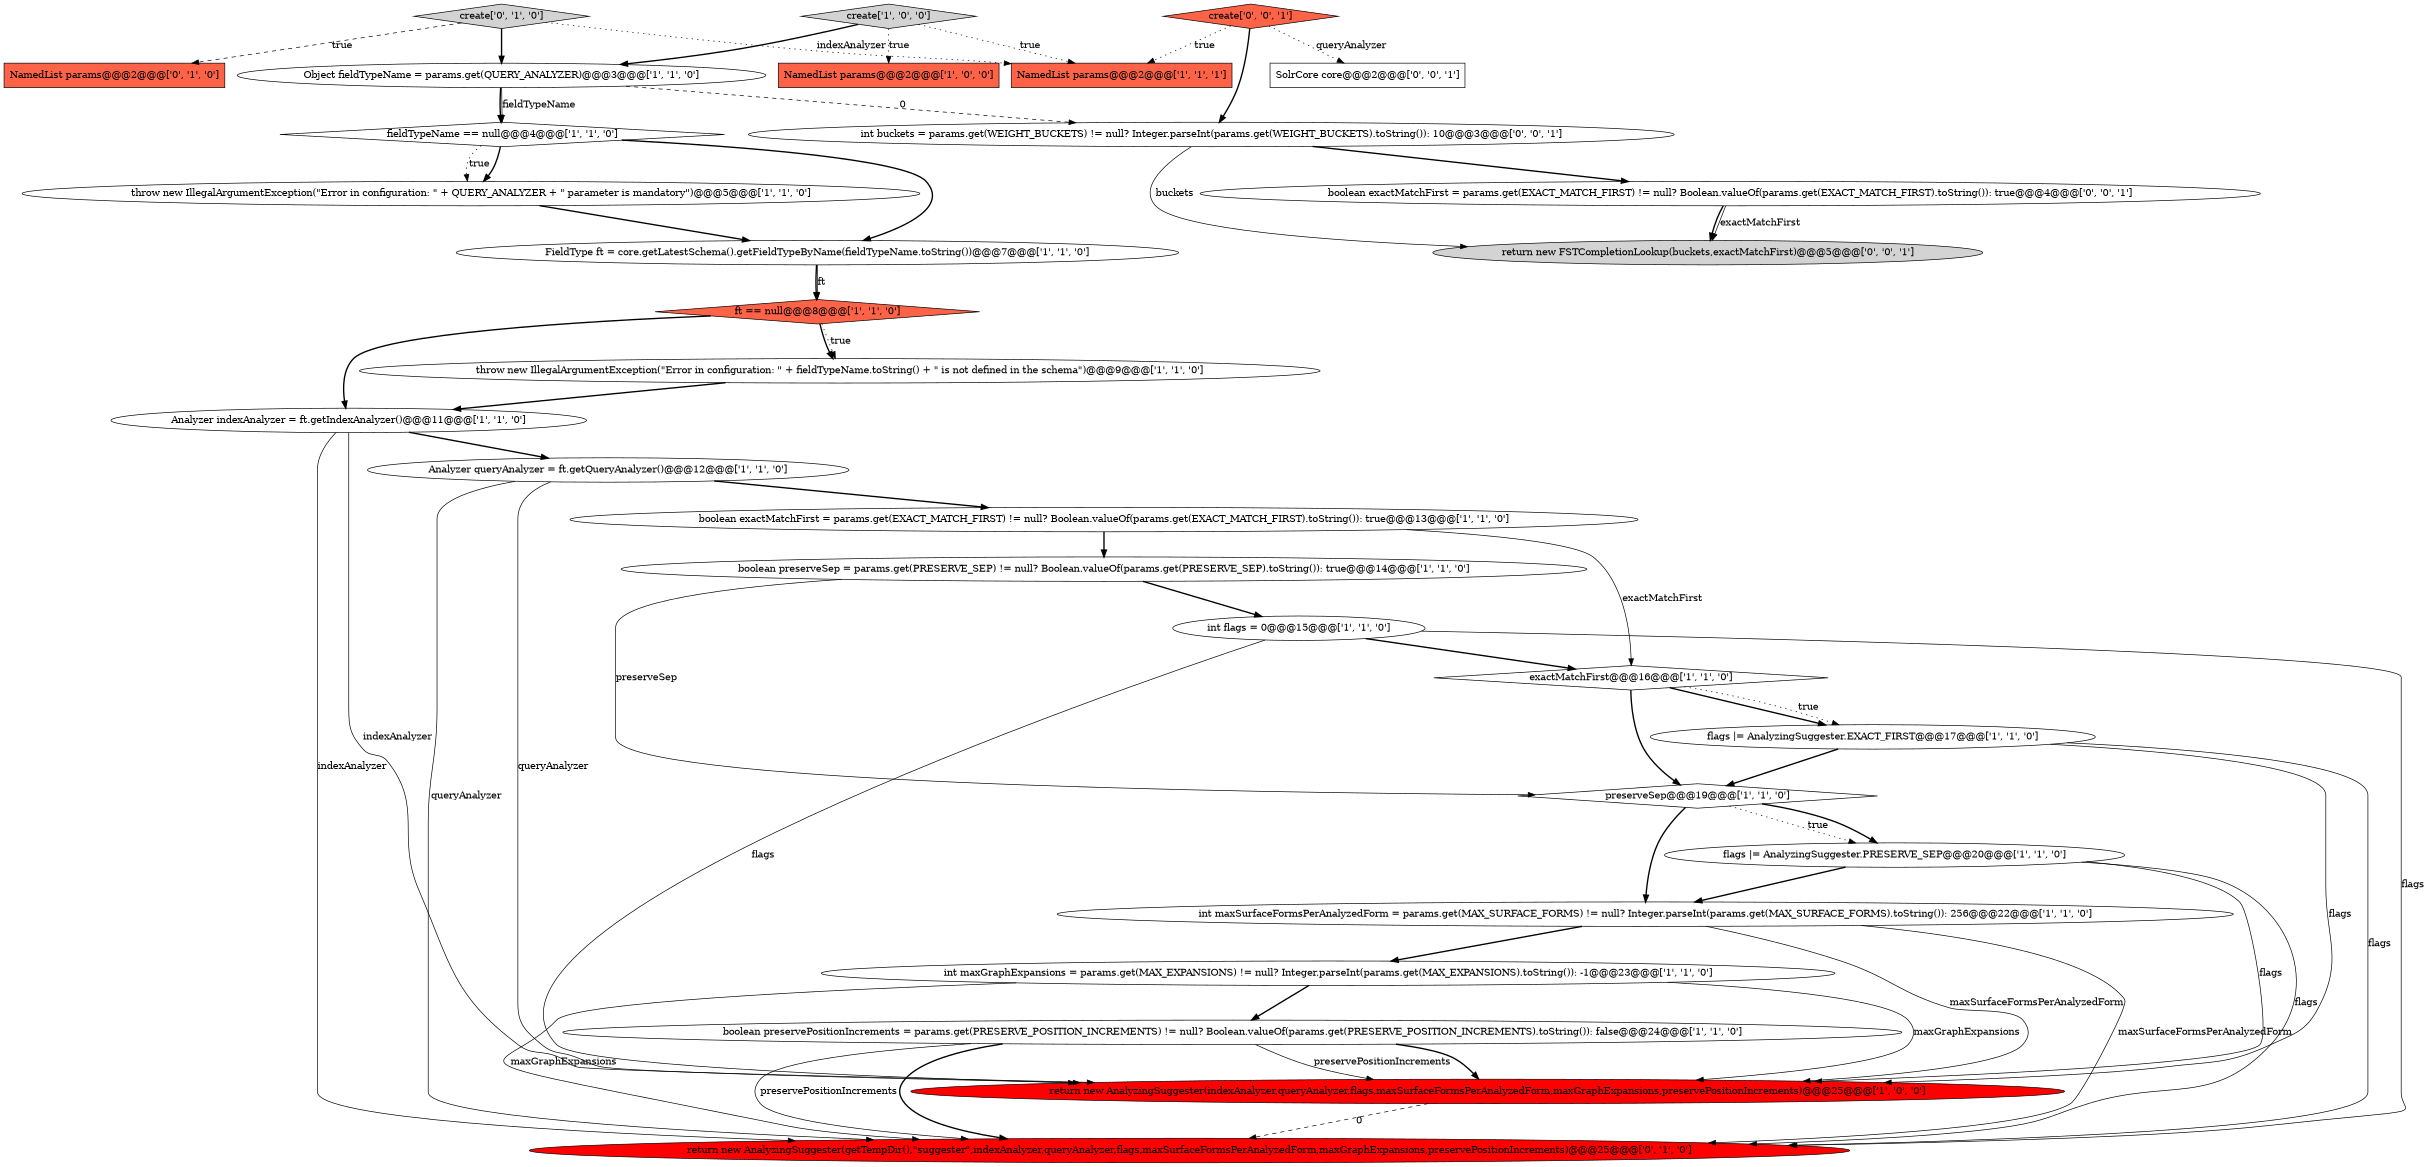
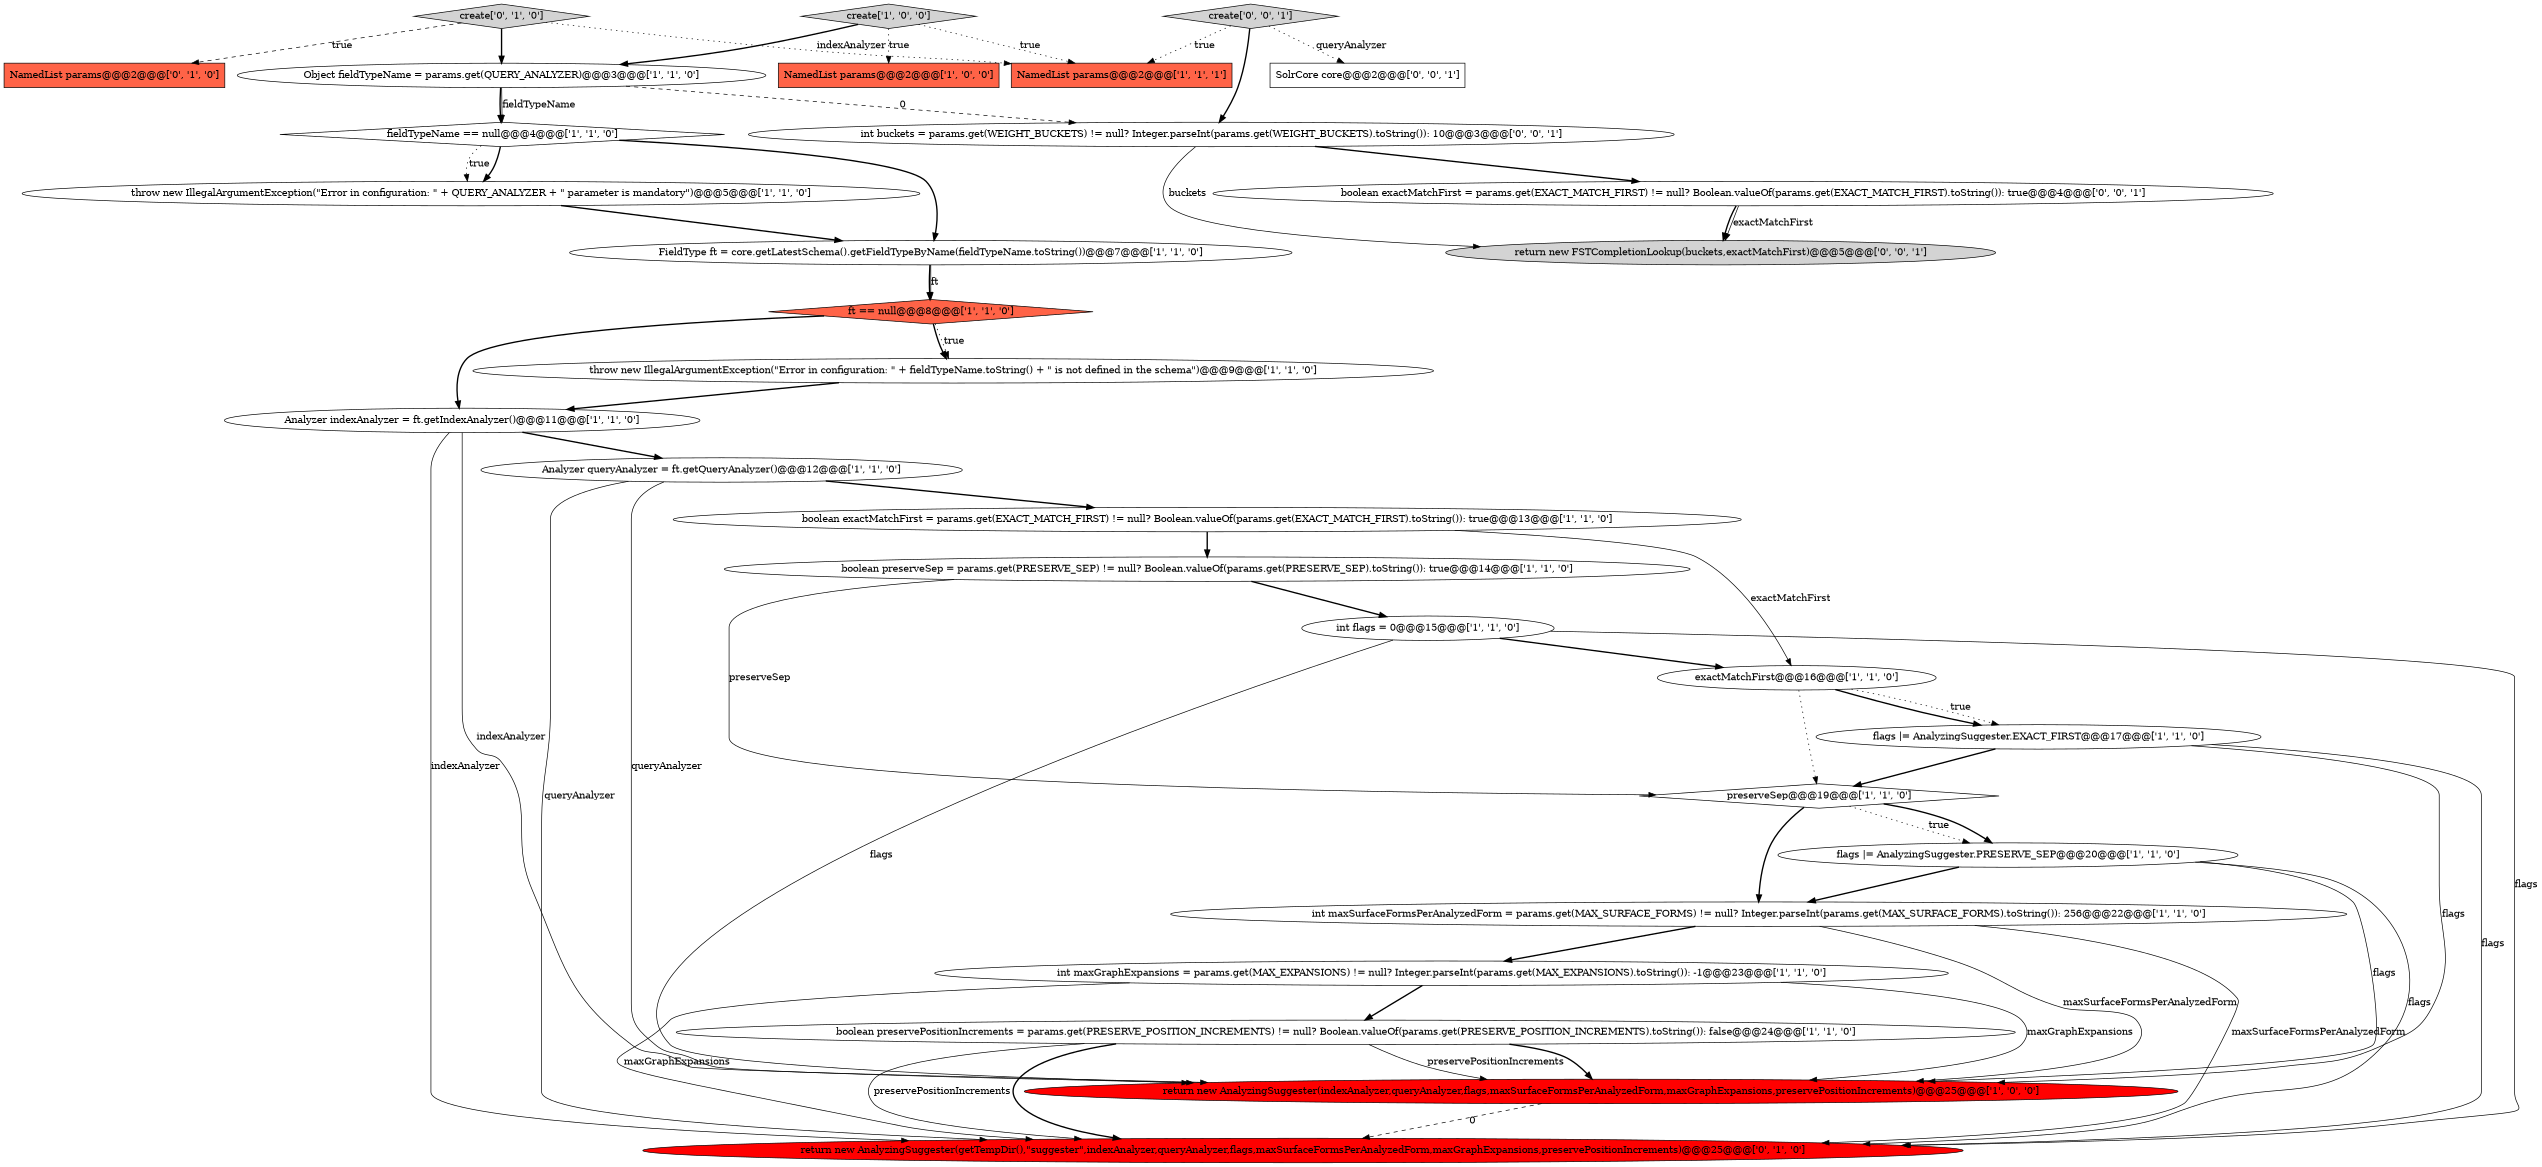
(1251, 16) -> (1251, 16)
(1631, 678) -> (1797, 678)
(1640, 742) -> (1807, 734)
